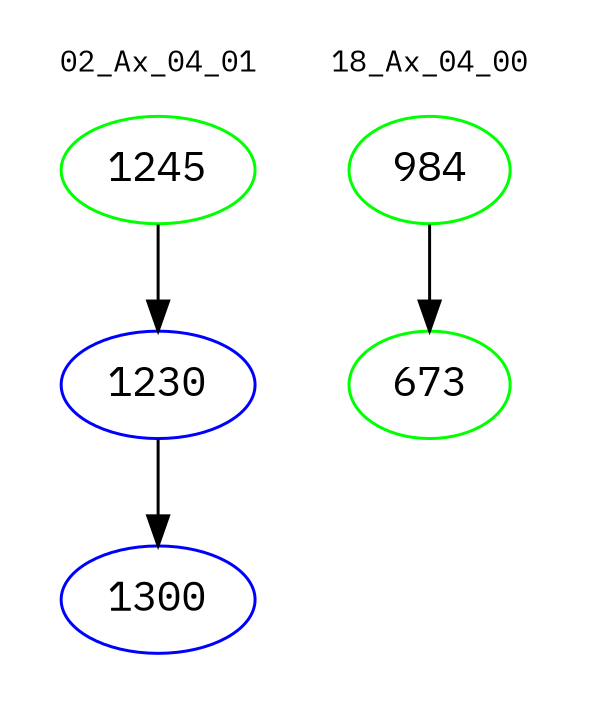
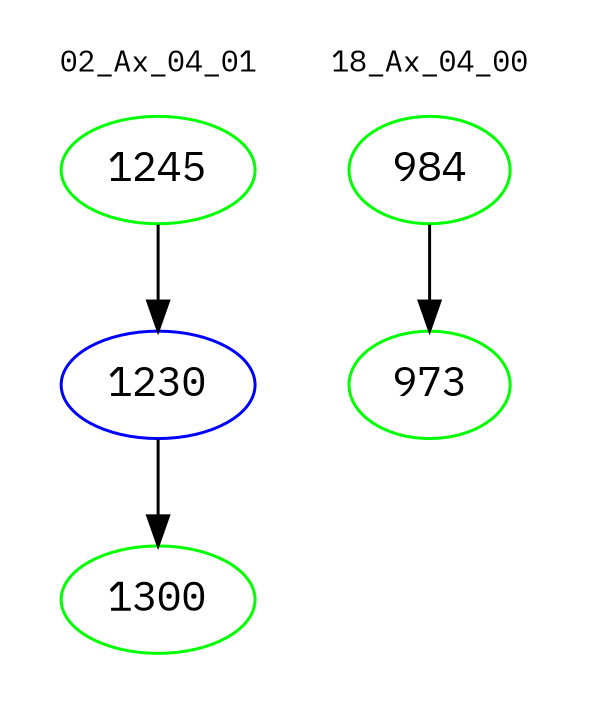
(430, 385) -> (430, 385)
(158, 600) -> (158, 600)
